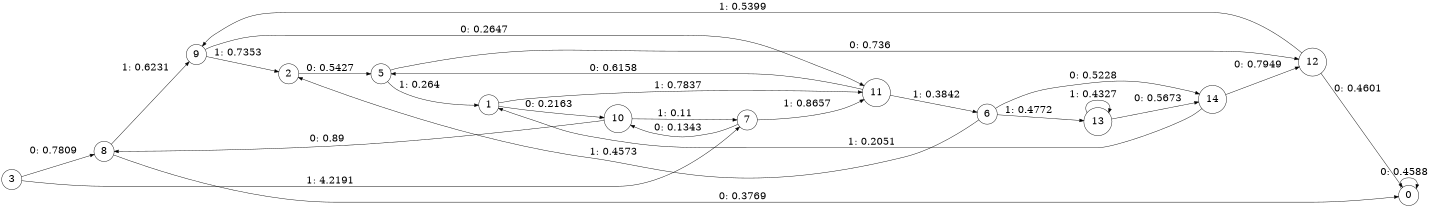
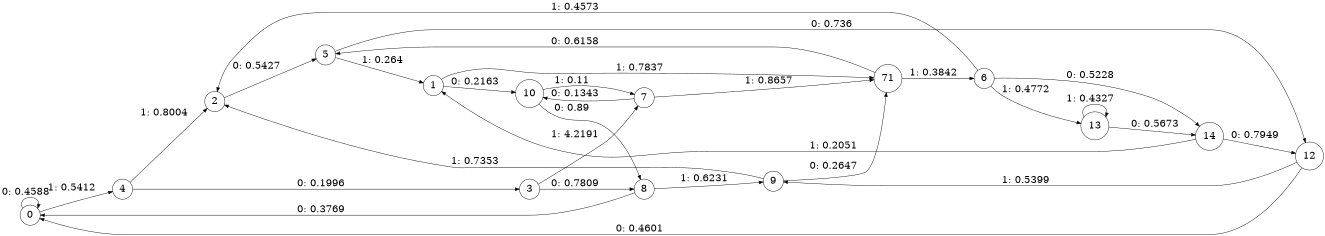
(876, 93) -> (888, 78)
none -> (123, 189)
